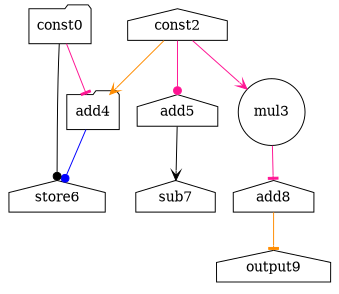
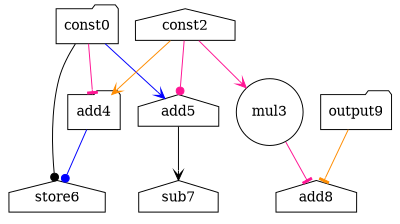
none -> (131, 68)
(274, 229) -> (337, 154)
(274, 268) -> (356, 112)
